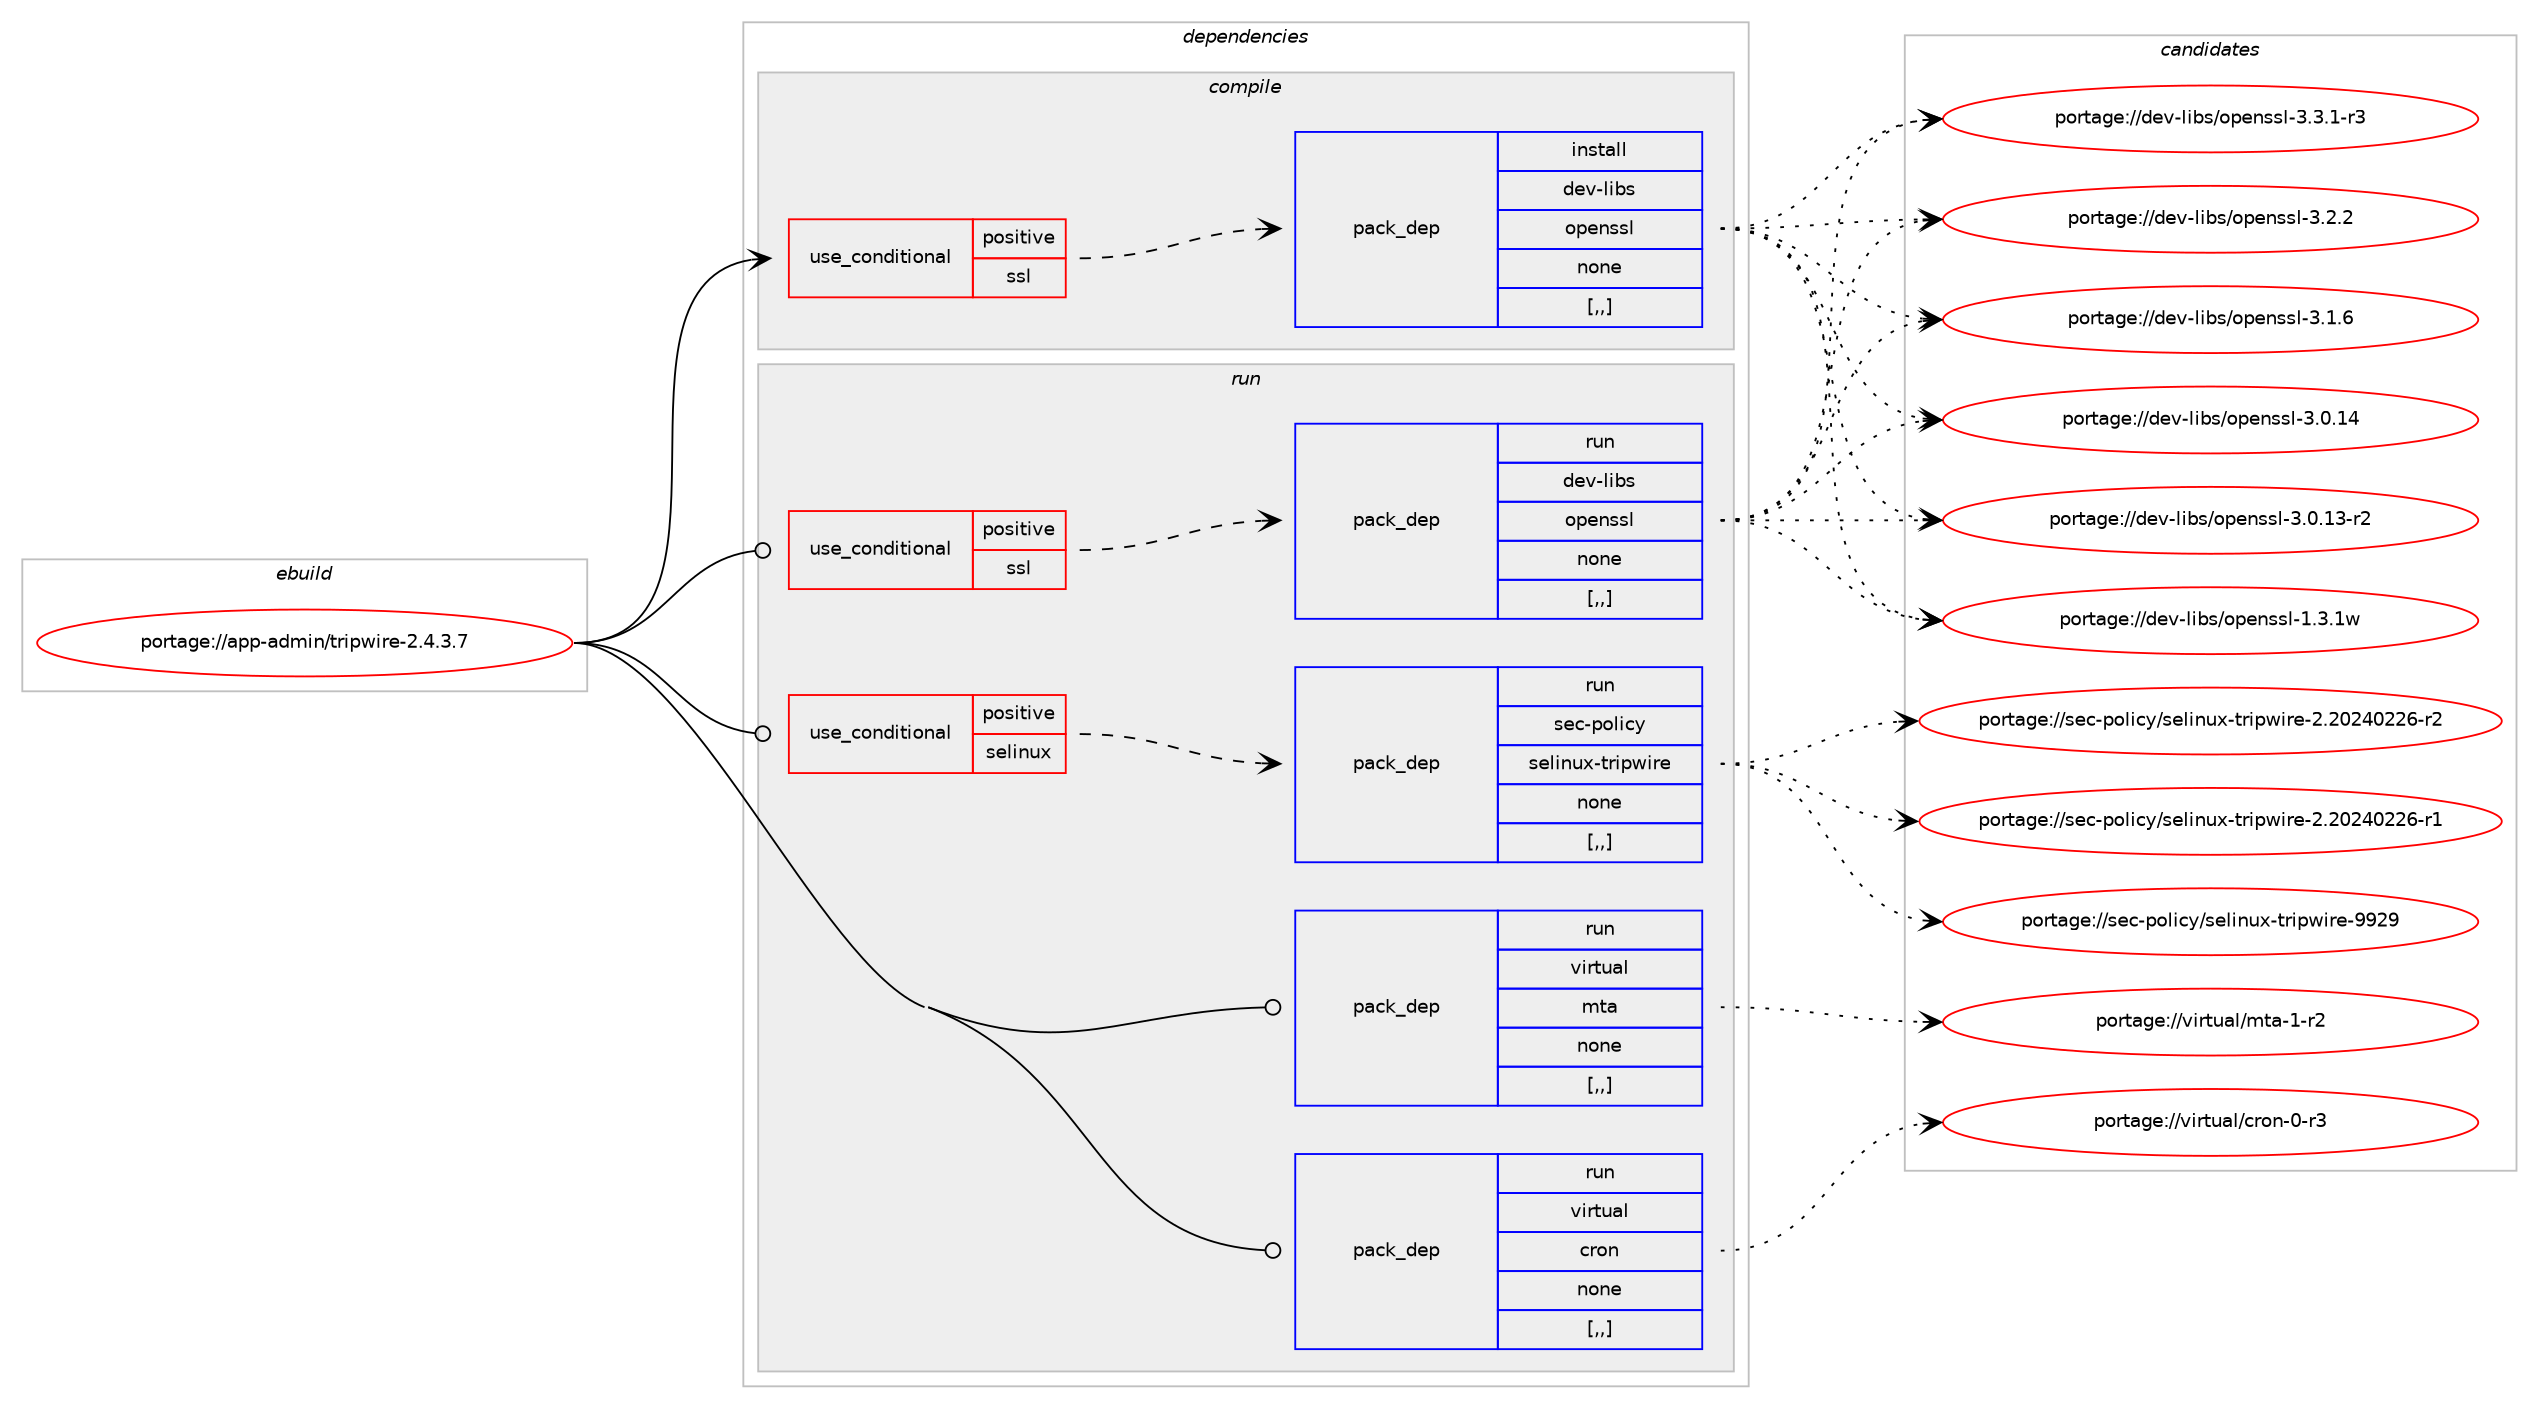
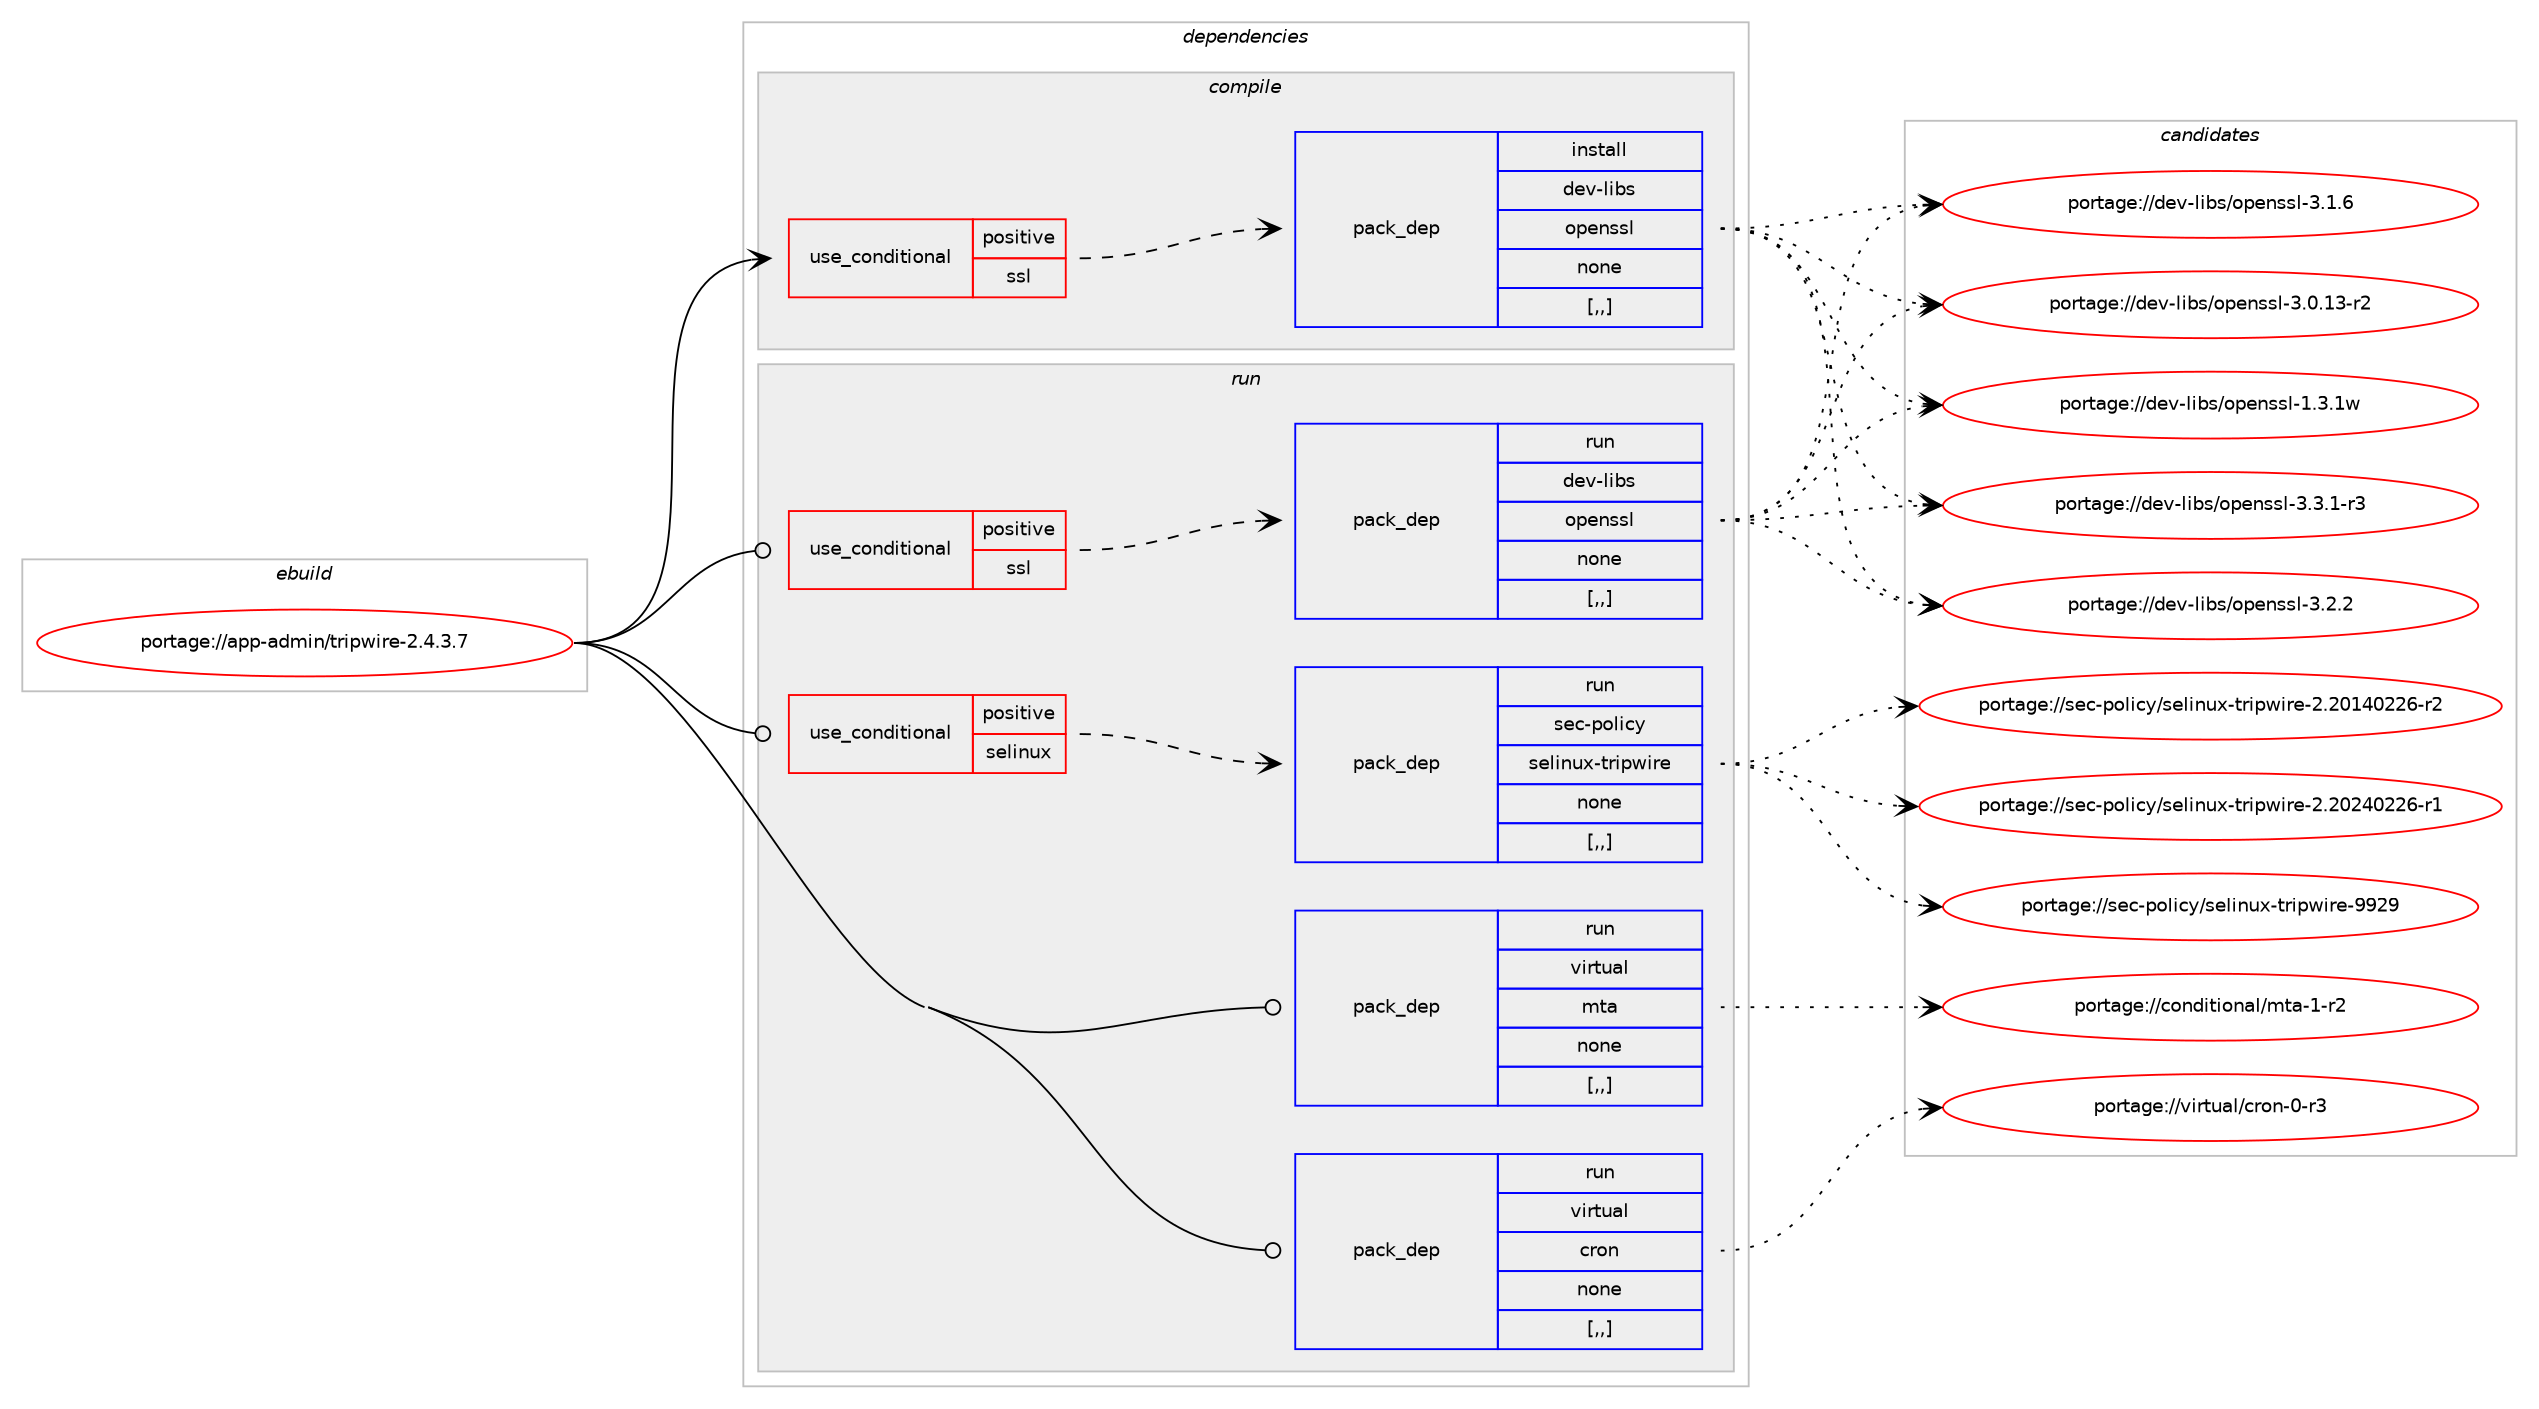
(2211, 420) -> none
(2211, 721) -> (2211, 706)
(2211, 1022) -> (2211, 1007)
